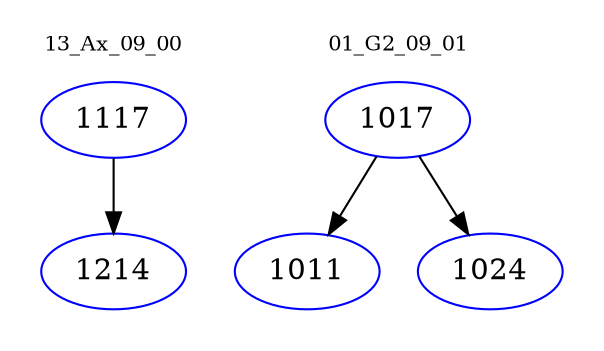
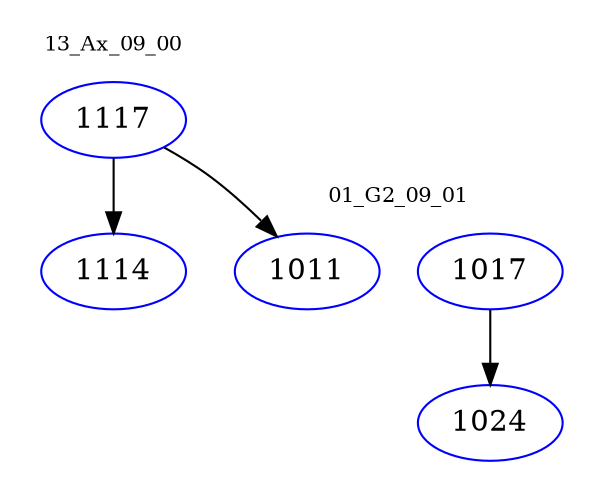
(358, 186) -> (232, 194)
(114, 271) -> (114, 271)
